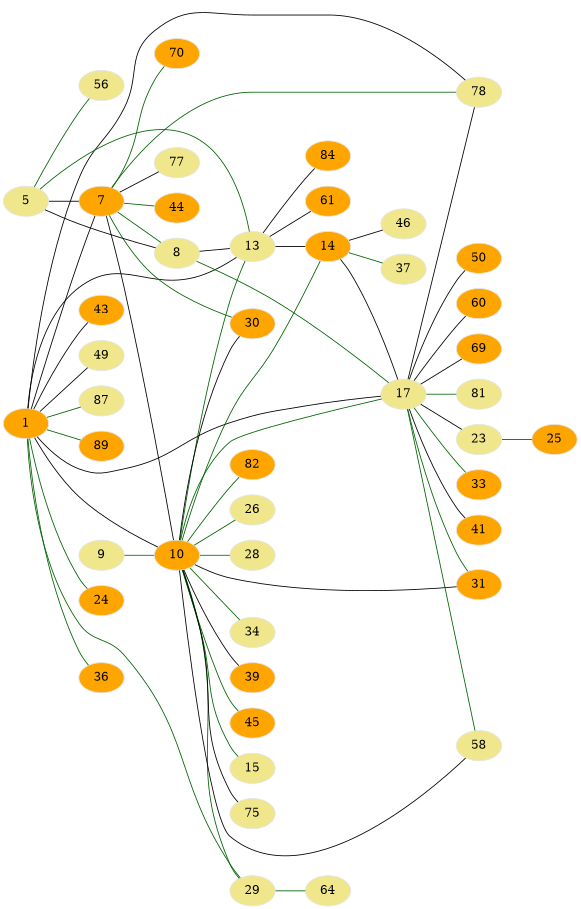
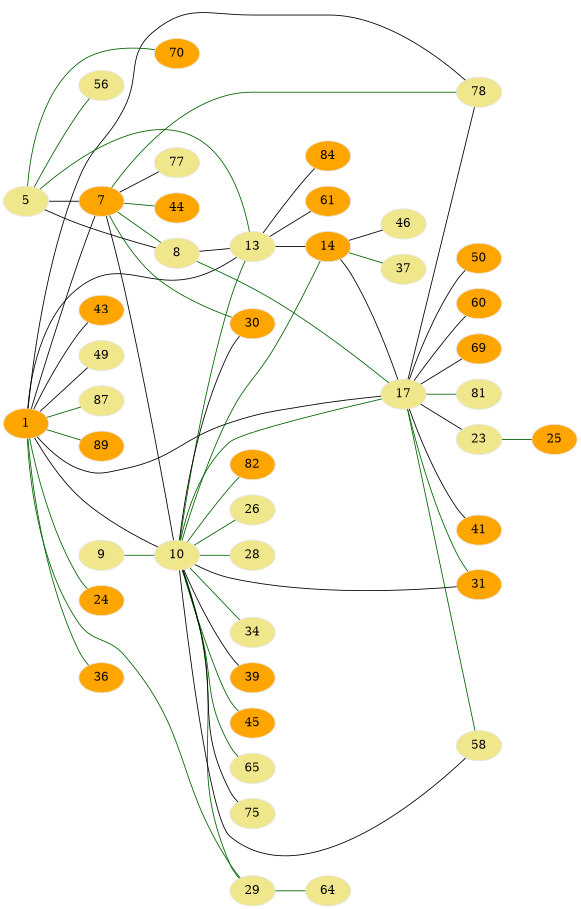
(138, 127) -> (59, 84)
(479, 485) -> none
(177, 555) -> (177, 555)
(253, 768) -> (253, 768)
